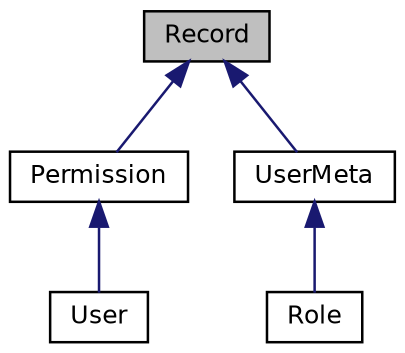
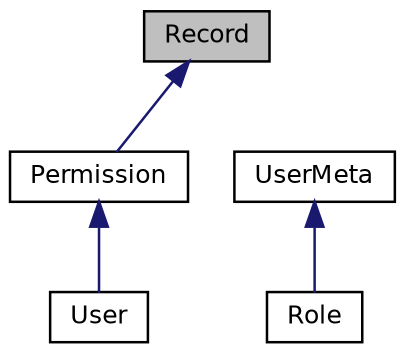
(269, 117) -> none
